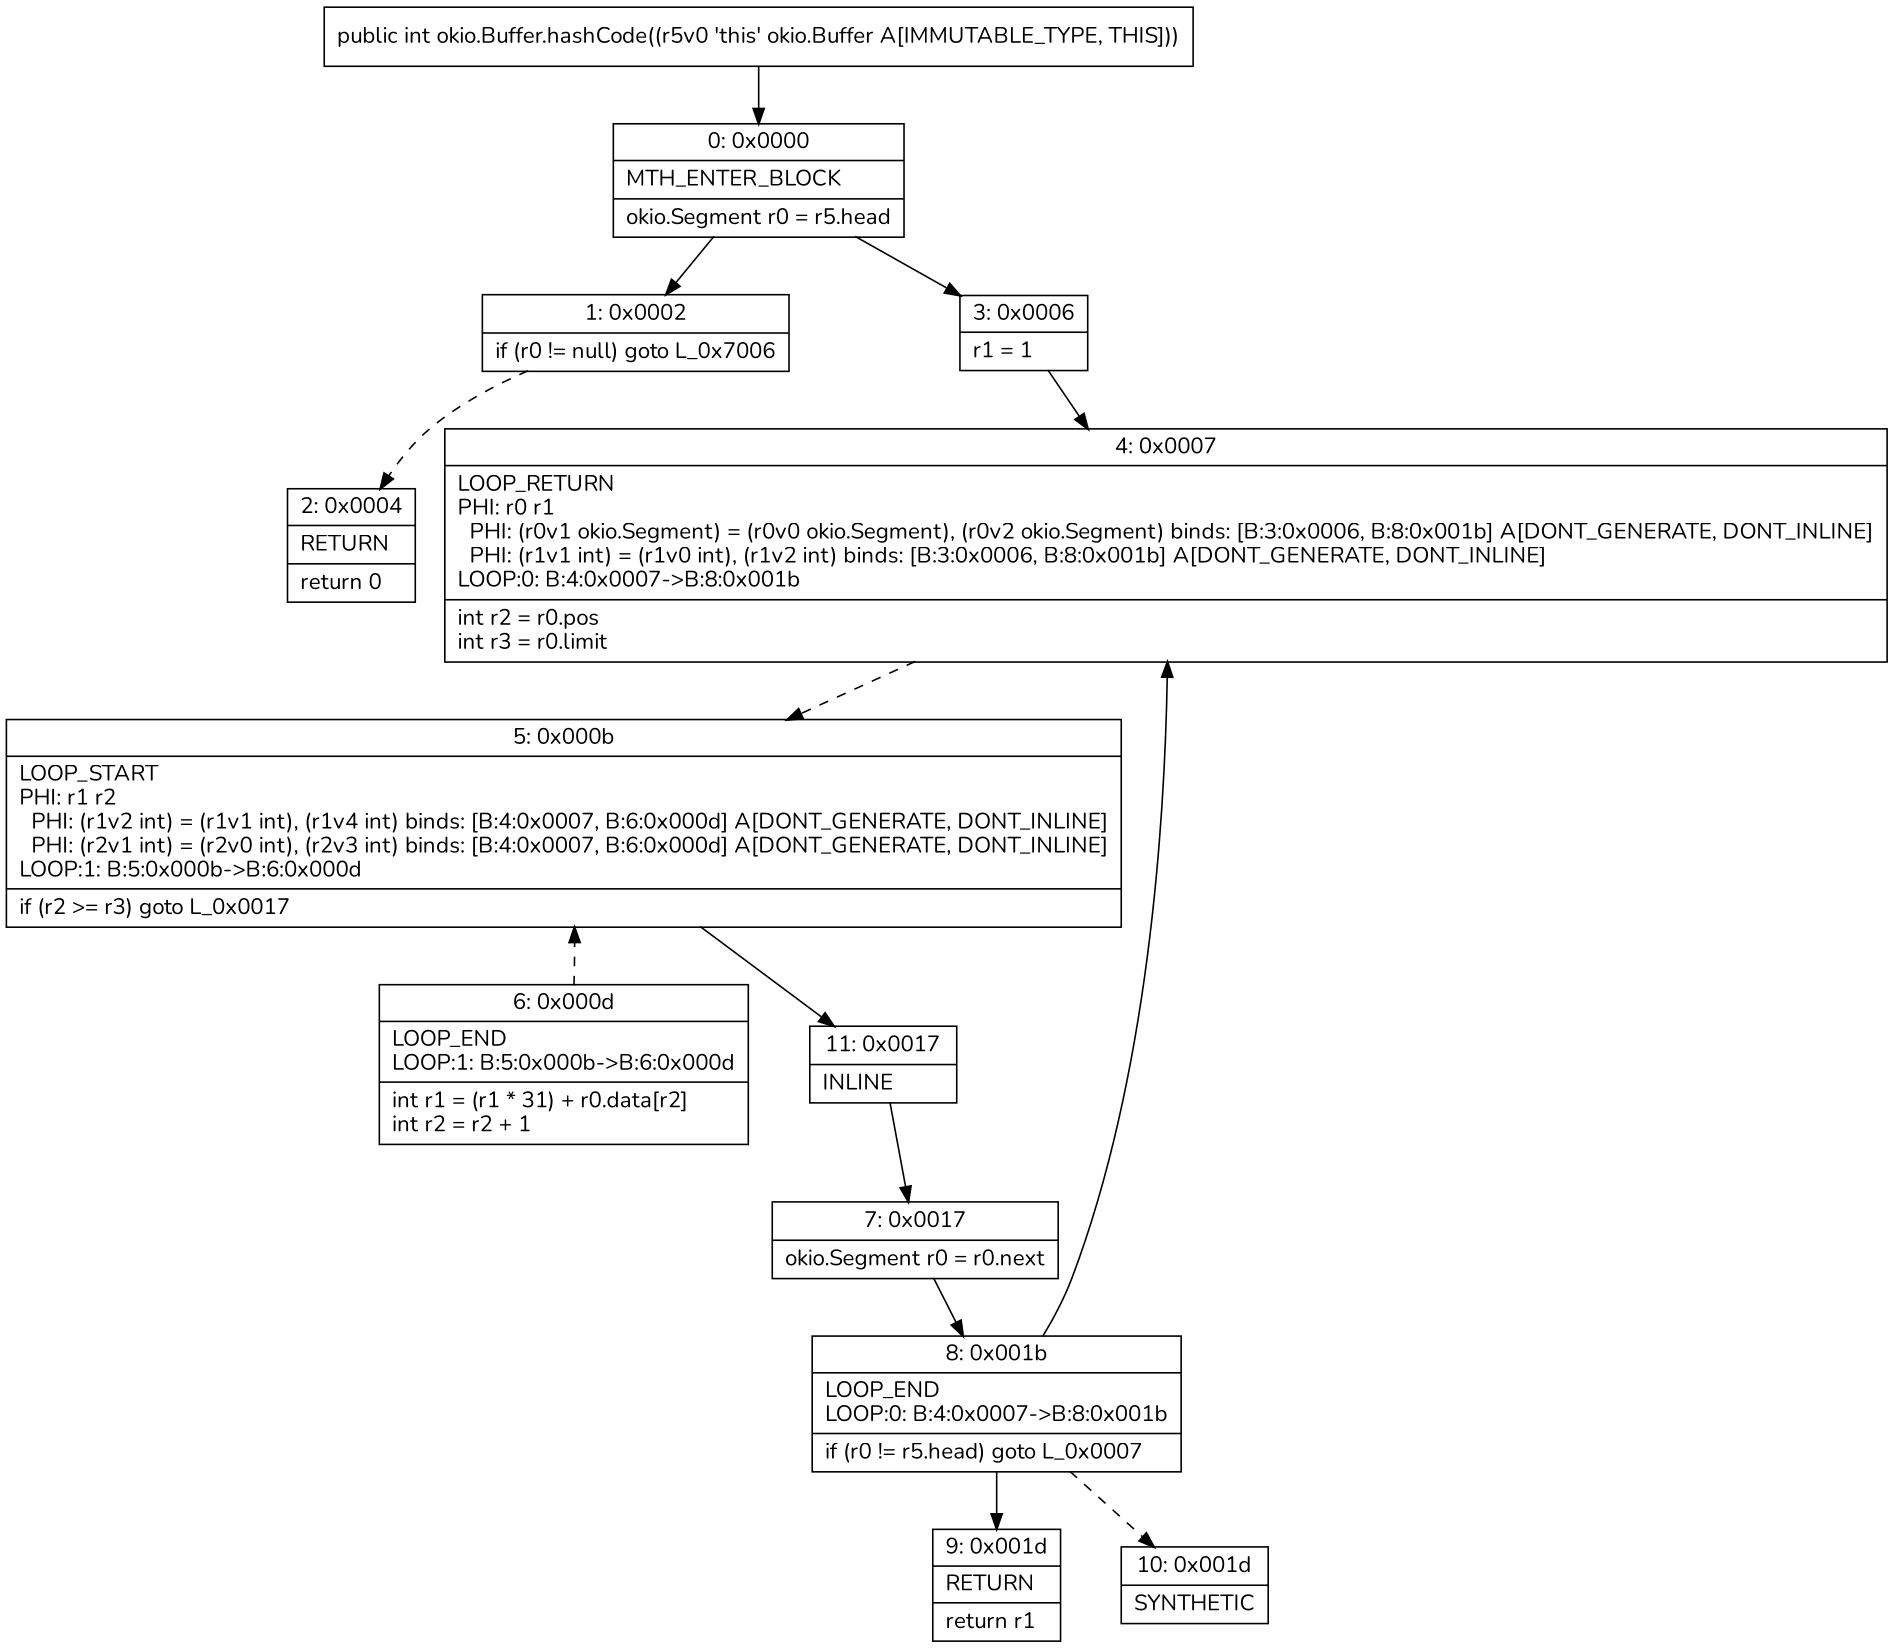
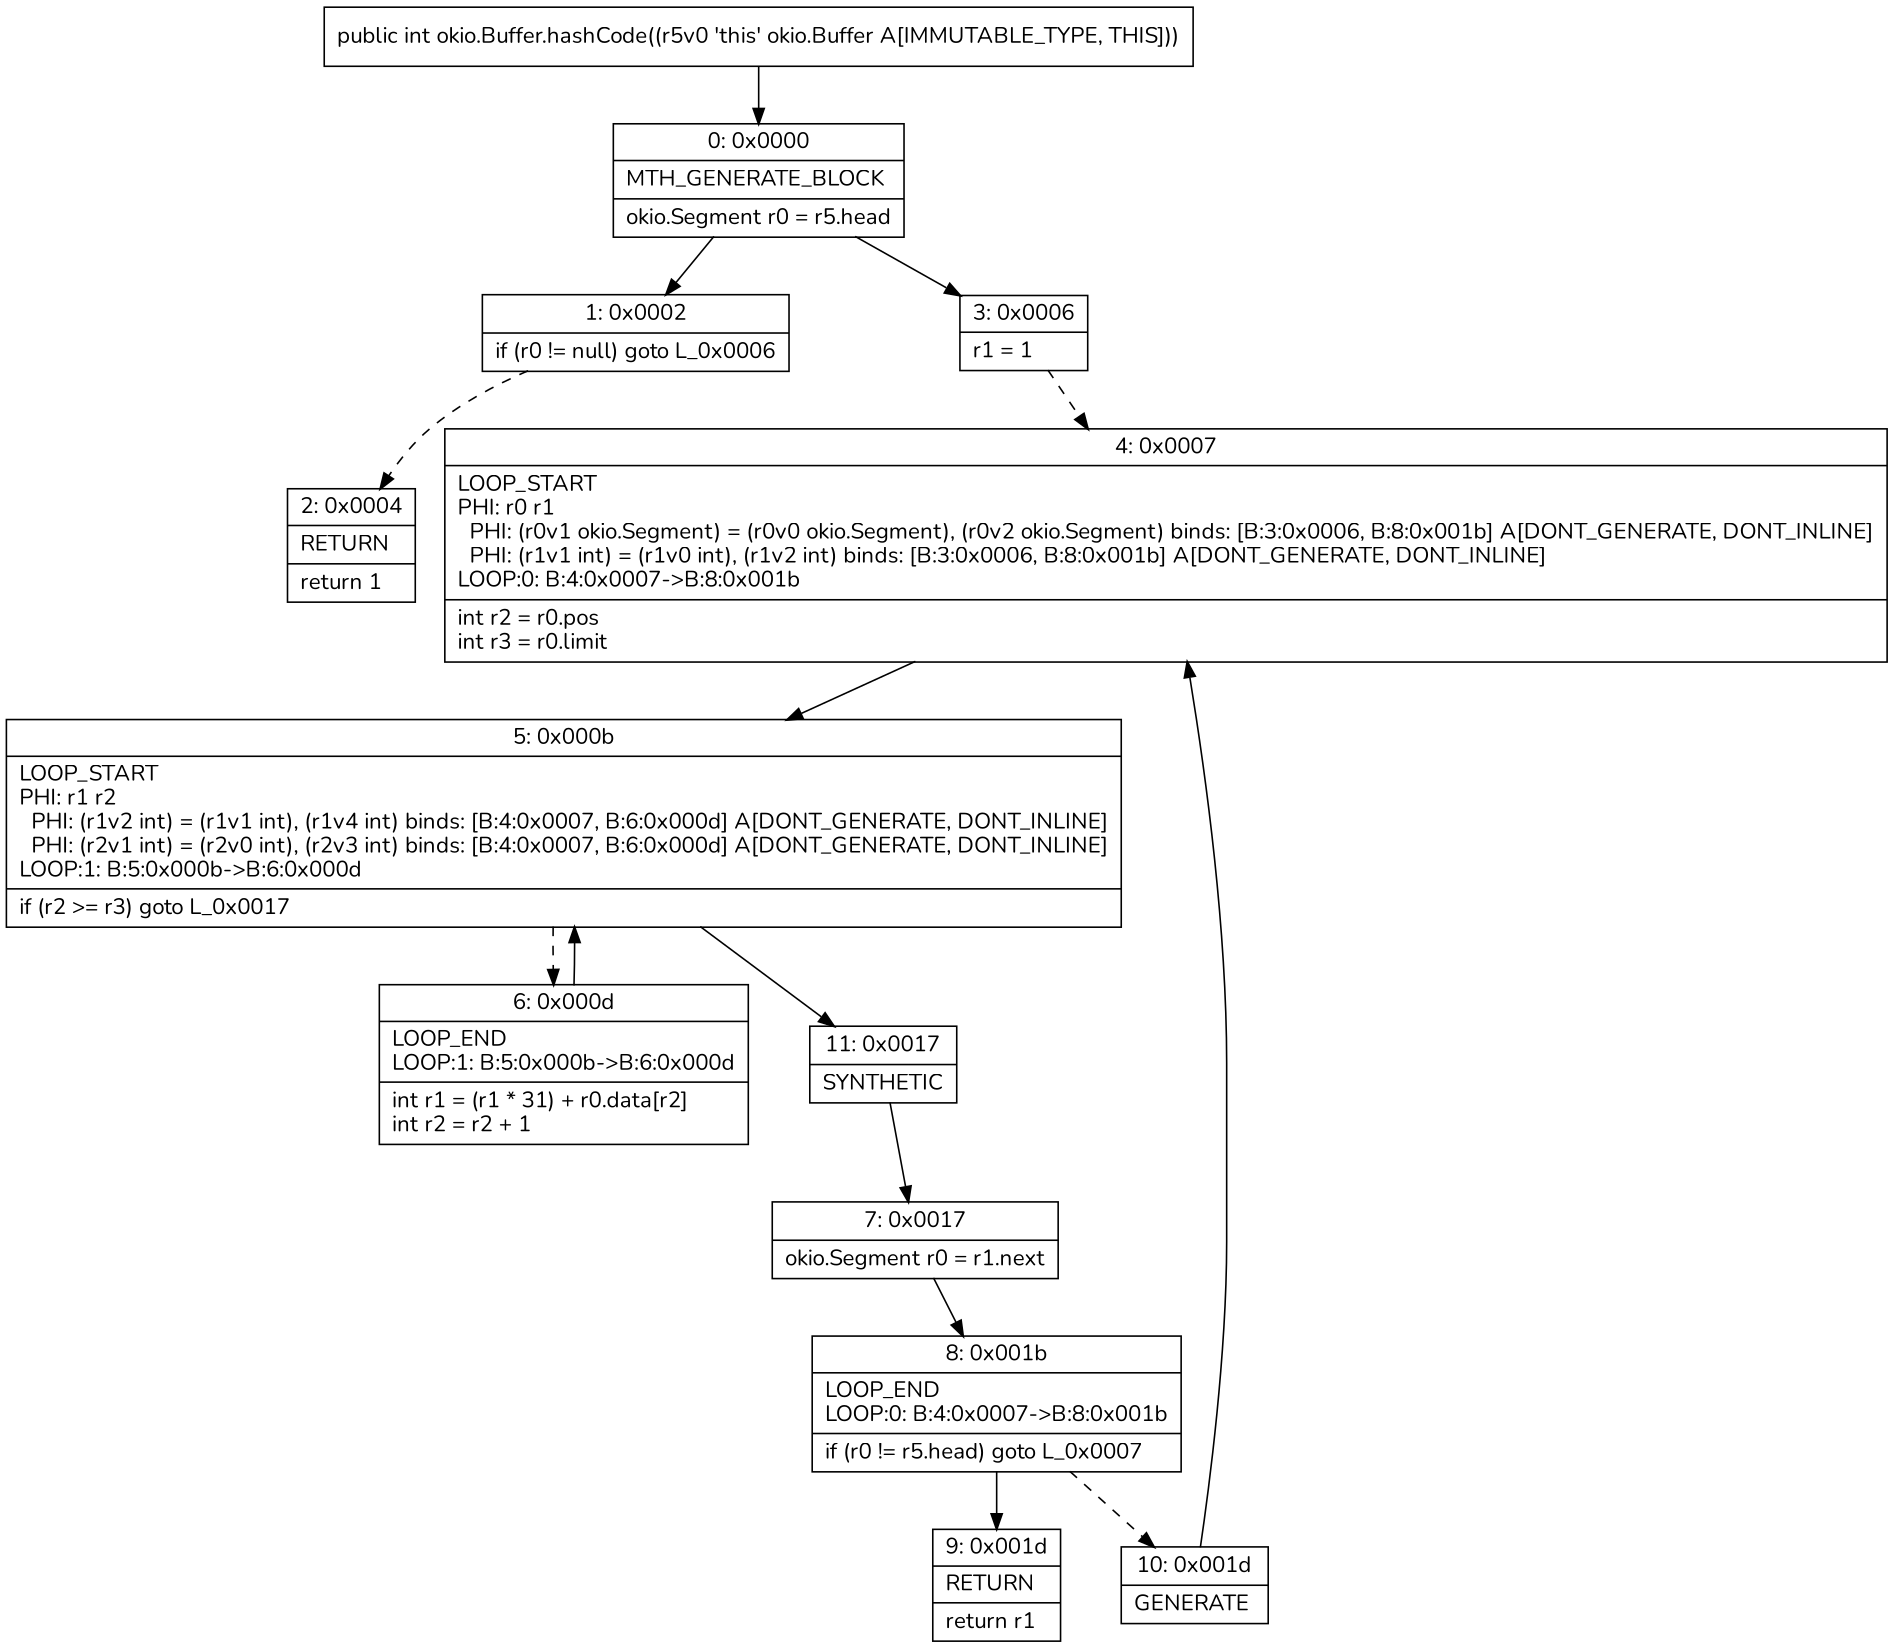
(735, 179) -> (756, 179)
(636, 351) -> (636, 351)
(1064, 393) -> (1064, 393)
(537, 484) -> (528, 484)
(342, 582) -> (342, 582)
(858, 687) -> (858, 687)
none -> (553, 948)
(574, 964) -> (574, 964)
(1139, 1014) -> (1227, 1112)
(859, 1083) -> (883, 1083)
(915, 1259) -> (915, 1259)
(1195, 1604) -> (1192, 1604)
